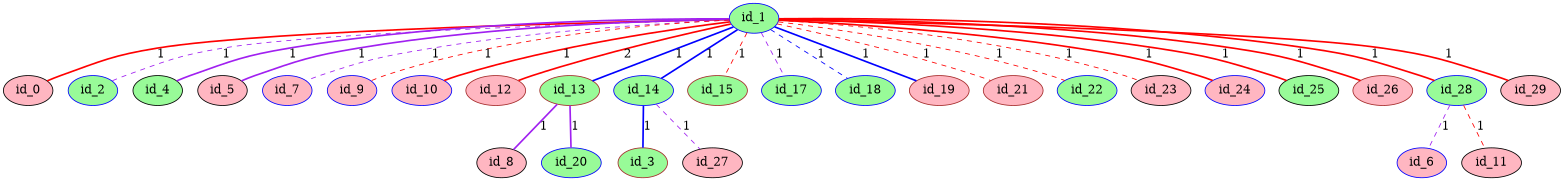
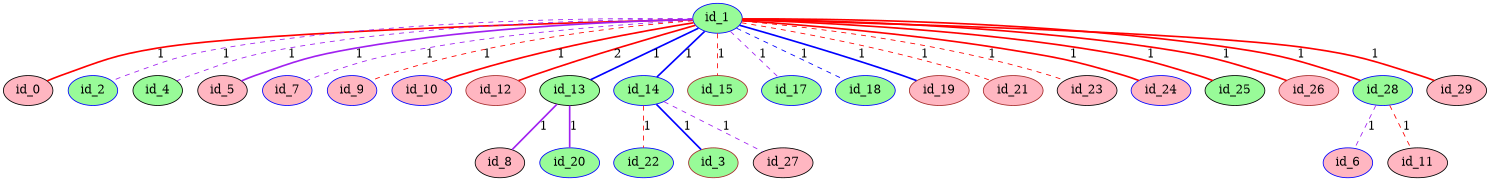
(325, 43) -> (380, 36)
(923, 45) -> (644, 127)
(570, 91) -> (570, 91)
